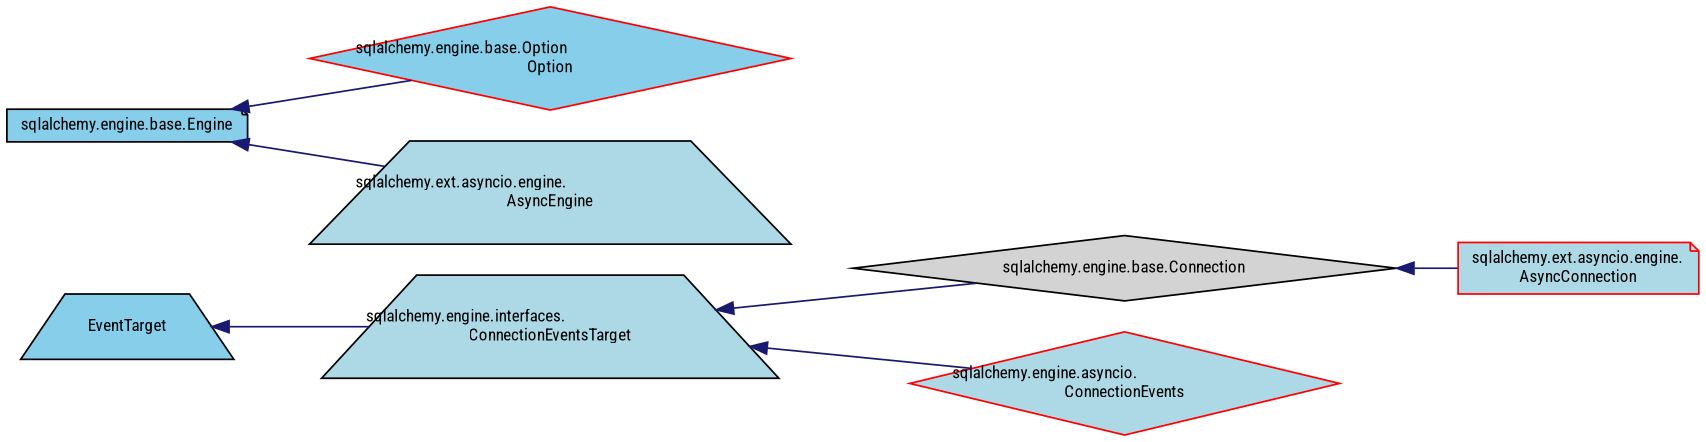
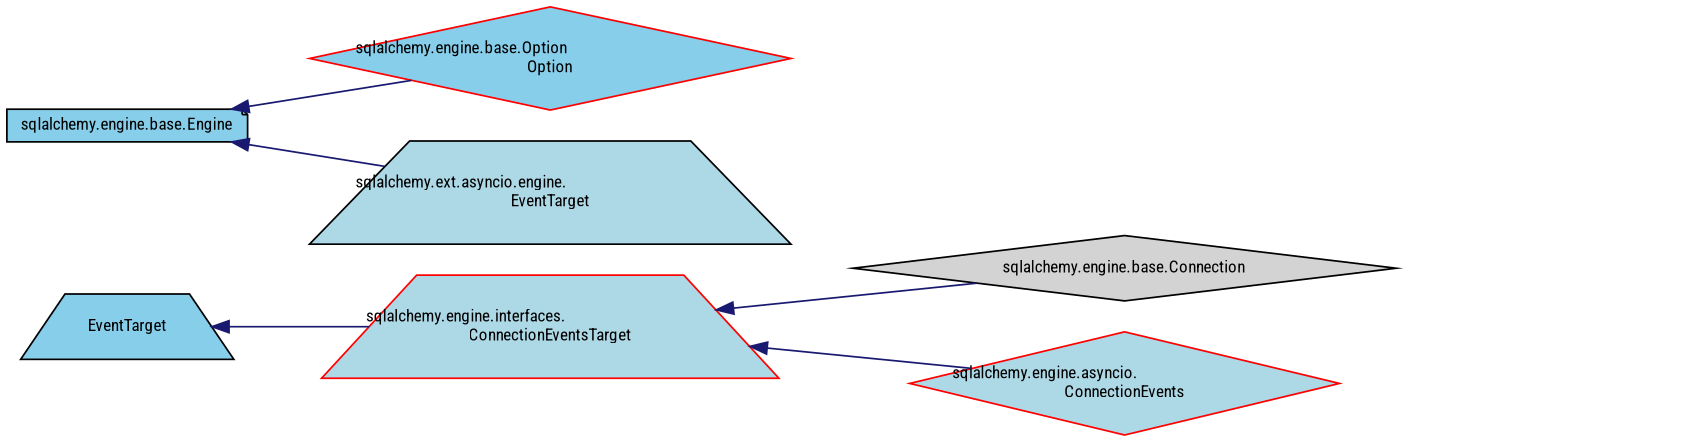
(550, 193) -> (550, 193)
(1578, 268) -> none
(550, 327) -> (550, 327)
